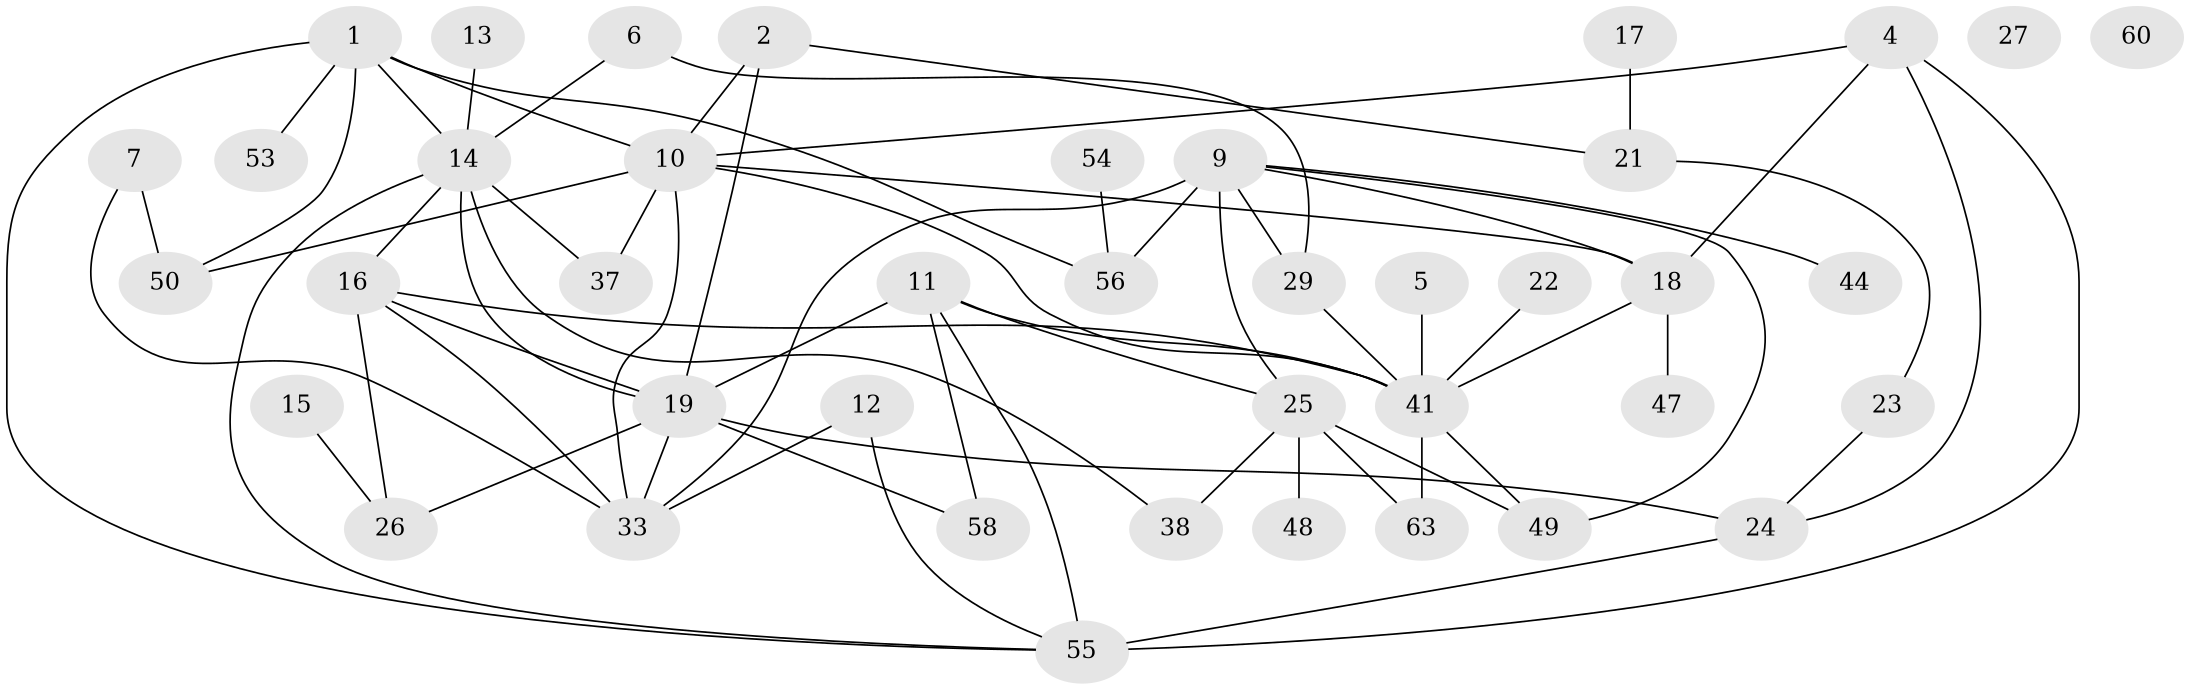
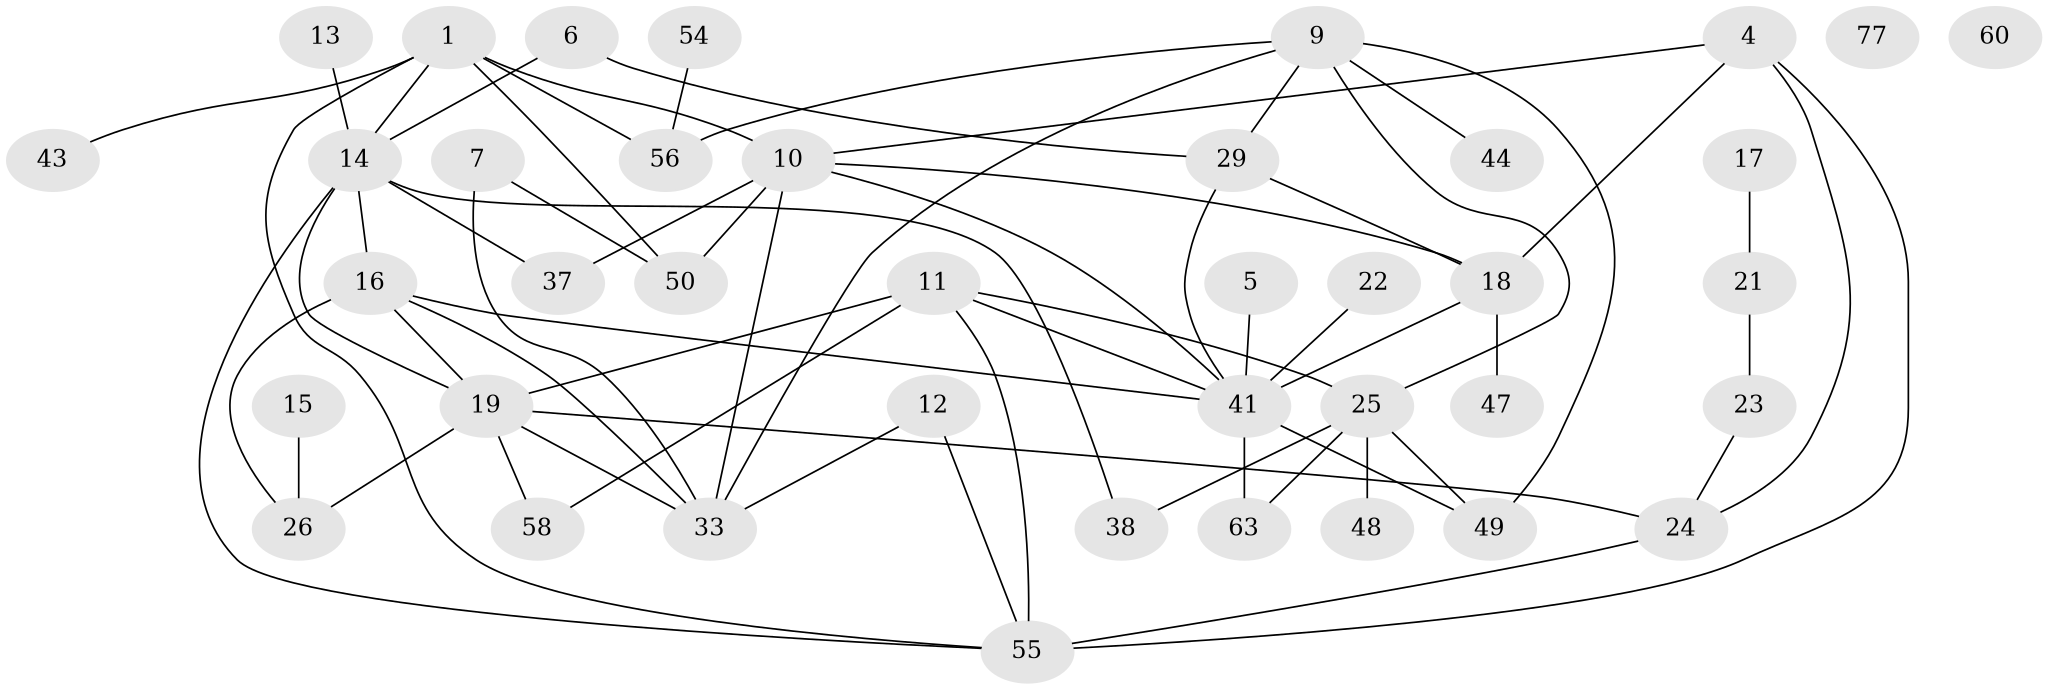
(765, 38) -> none
(2014, 38) -> (1873, 38)
(261, 160) -> (53, 160)
(1451, 208) -> (1366, 221)
